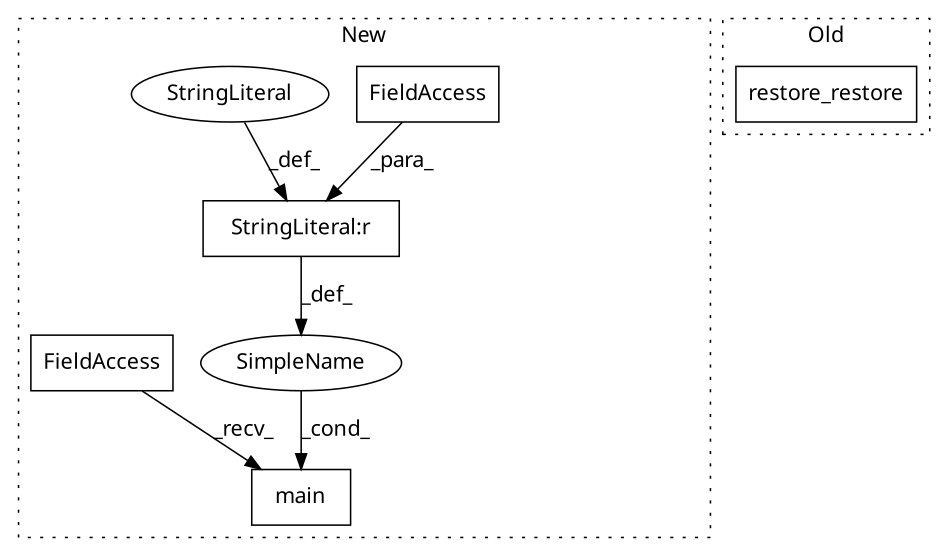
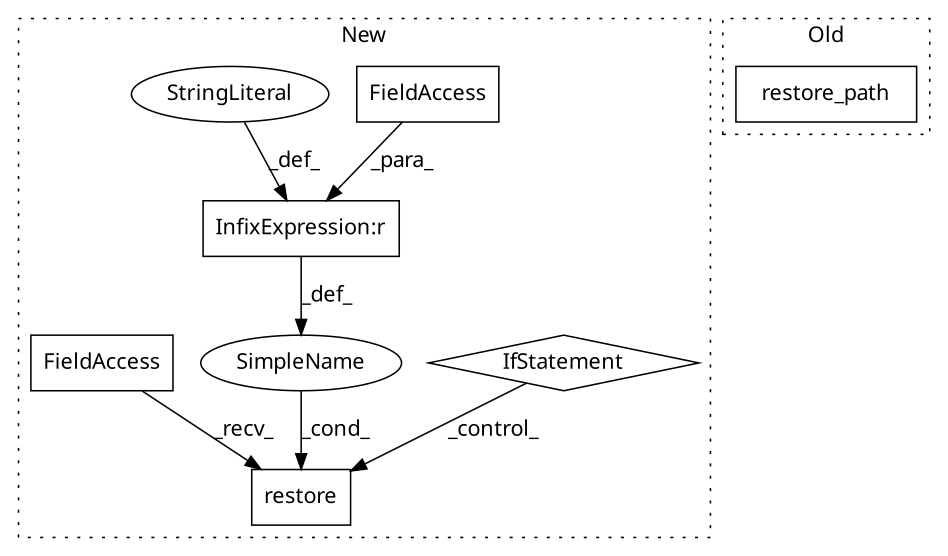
(826, 94) -> (826, 94)
(301, 229) -> (301, 229)
none -> (564, 363)
(301, 497) -> (301, 497)
